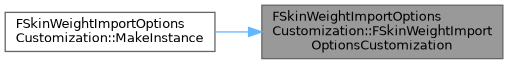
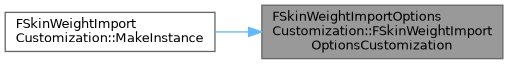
(110, 32) -> (110, 32)
